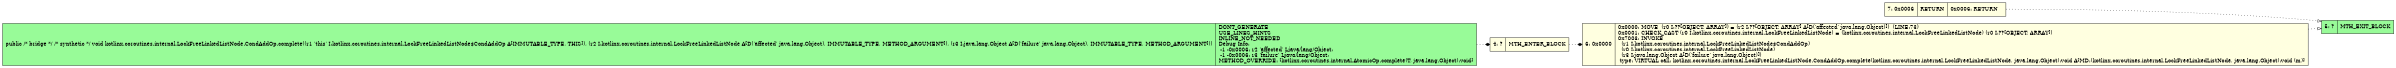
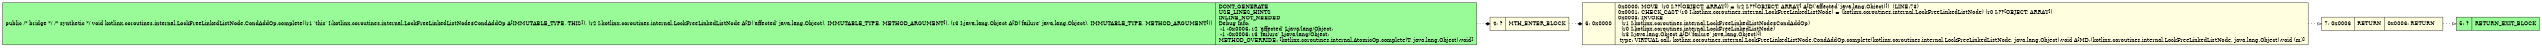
(2365, 27) -> (2506, 24)
(2313, 29) -> (2313, 24)
(1642, 39) -> (1642, 18)
